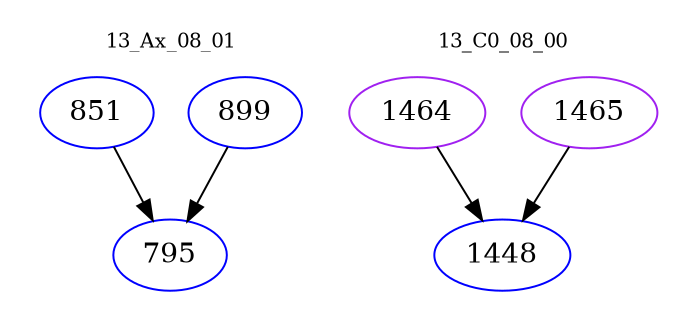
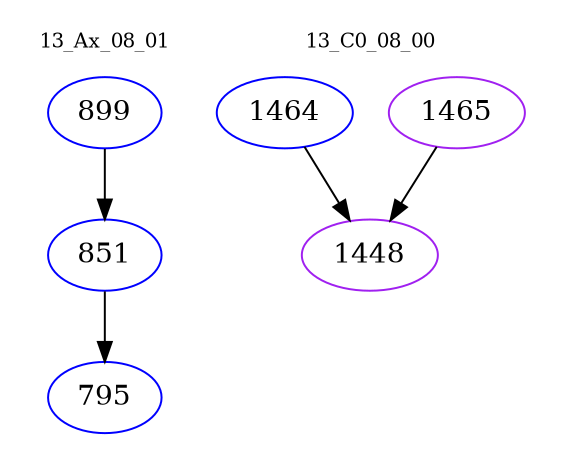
(417, 113) -> (285, 113)
(212, 175) -> (105, 174)
(502, 255) -> (370, 255)
